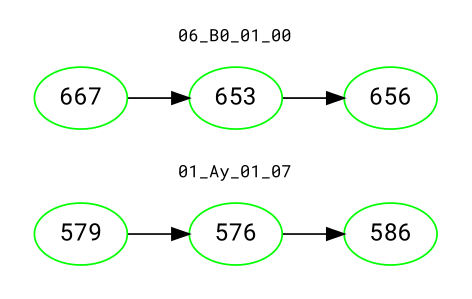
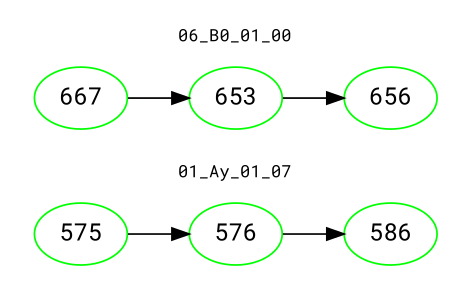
(81, 234) -> (81, 234)
